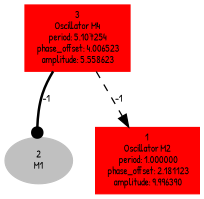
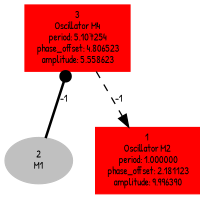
(78, 49) -> (78, 49)
(41, 98) -> (55, 110)
